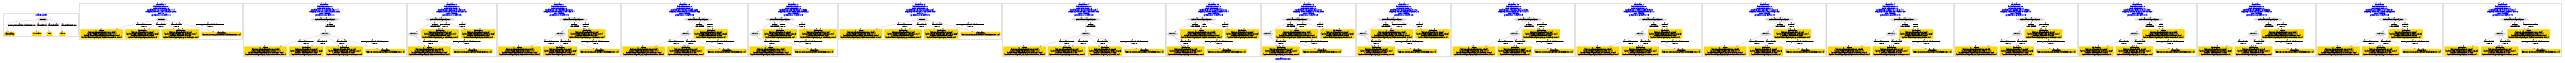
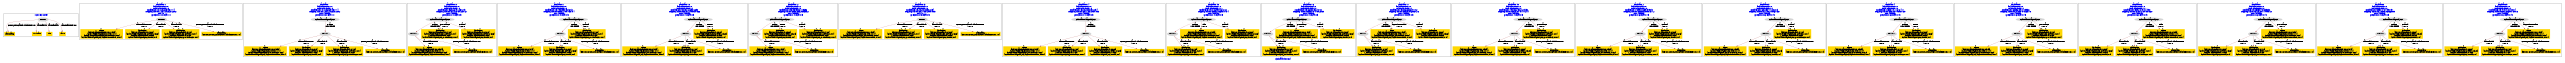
(41, 15) -> (41, 15)
